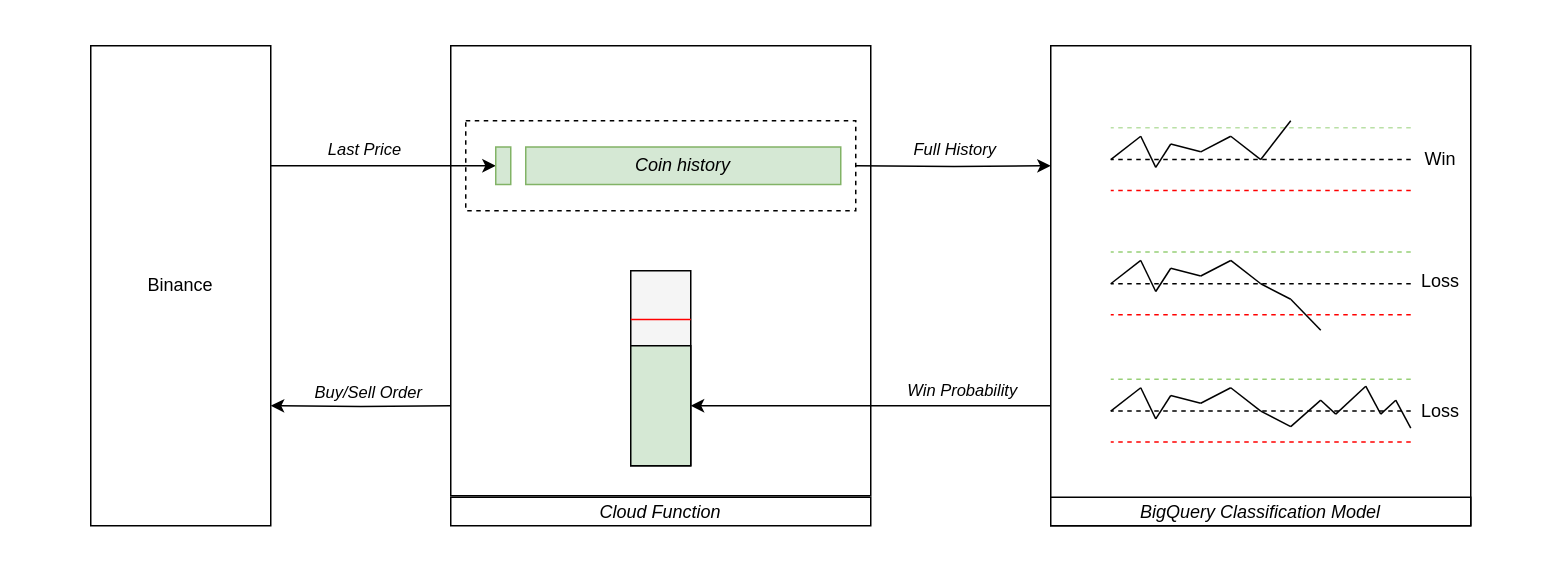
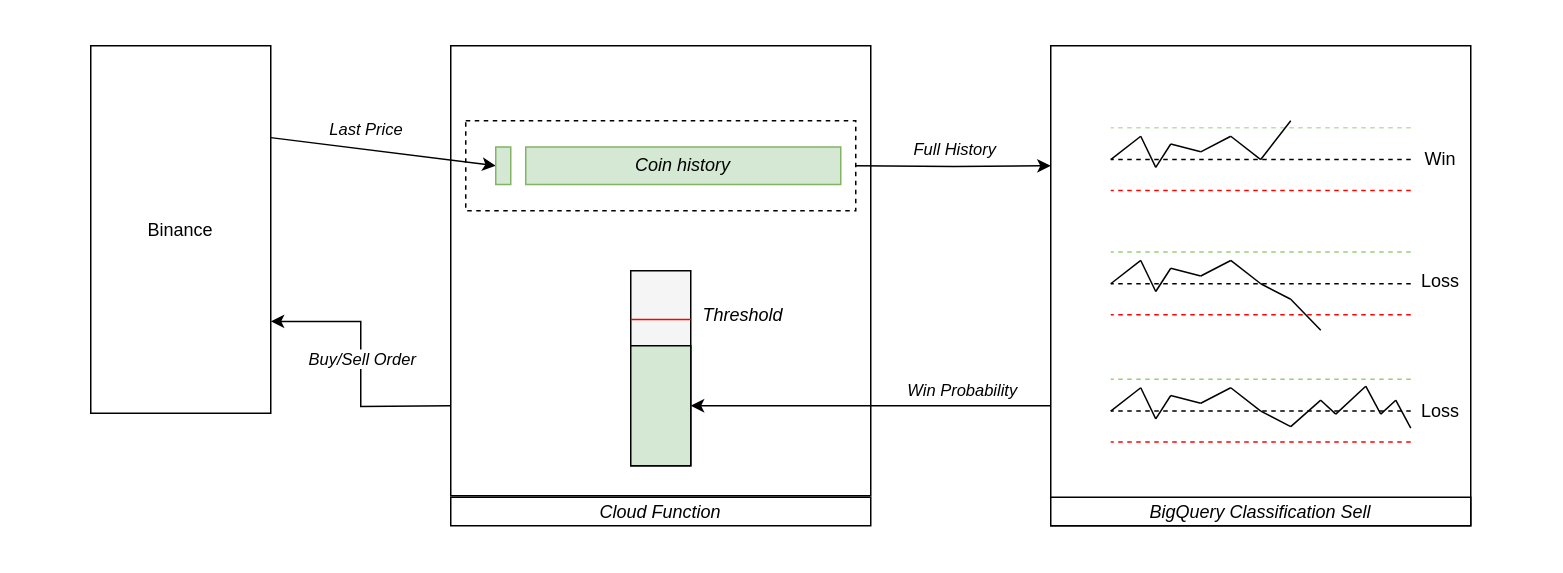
(181, 286) -> (181, 230)
none -> (743, 316)
(1261, 512) -> (1261, 512)
